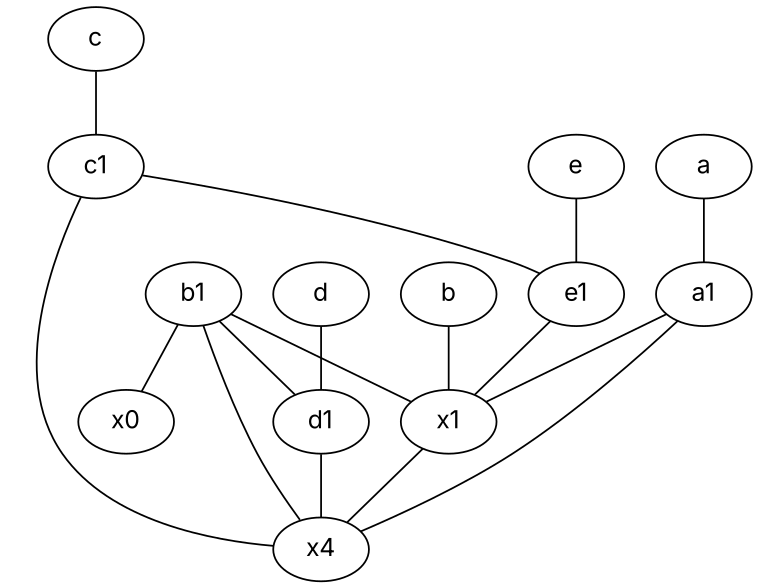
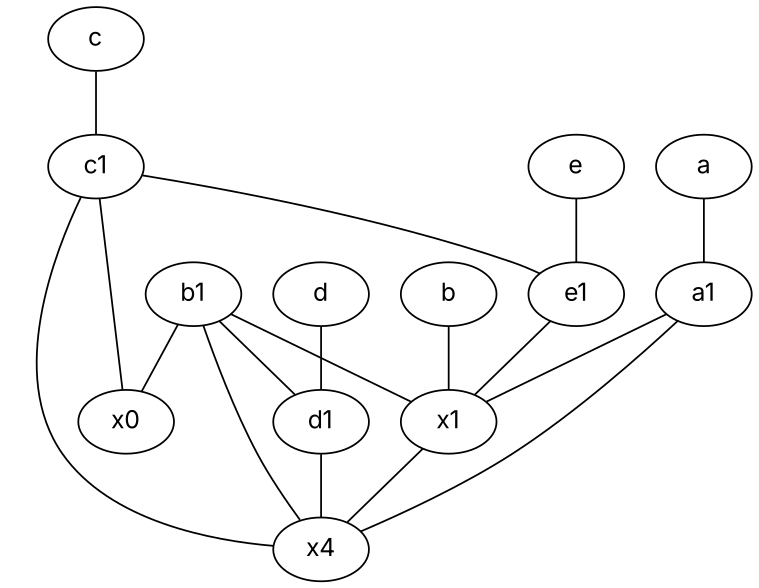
none -> (111, 294)
